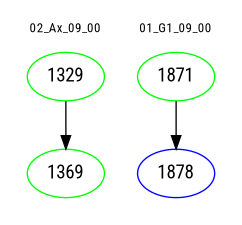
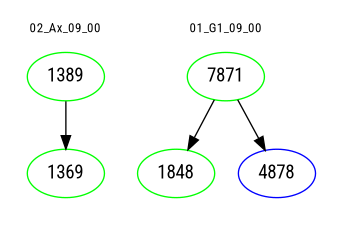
(66, 77) -> (66, 77)
(176, 77) -> (226, 77)
none -> (176, 173)
(176, 173) -> (277, 173)
